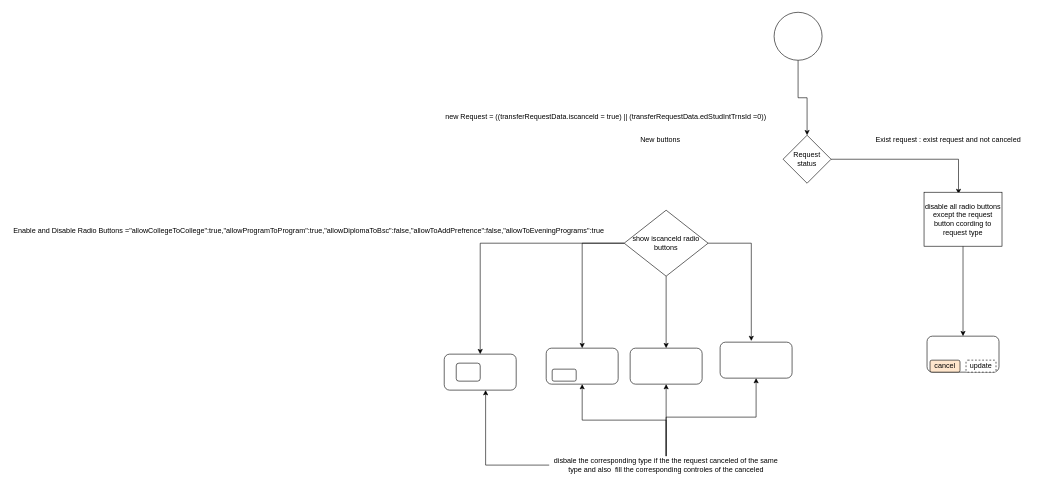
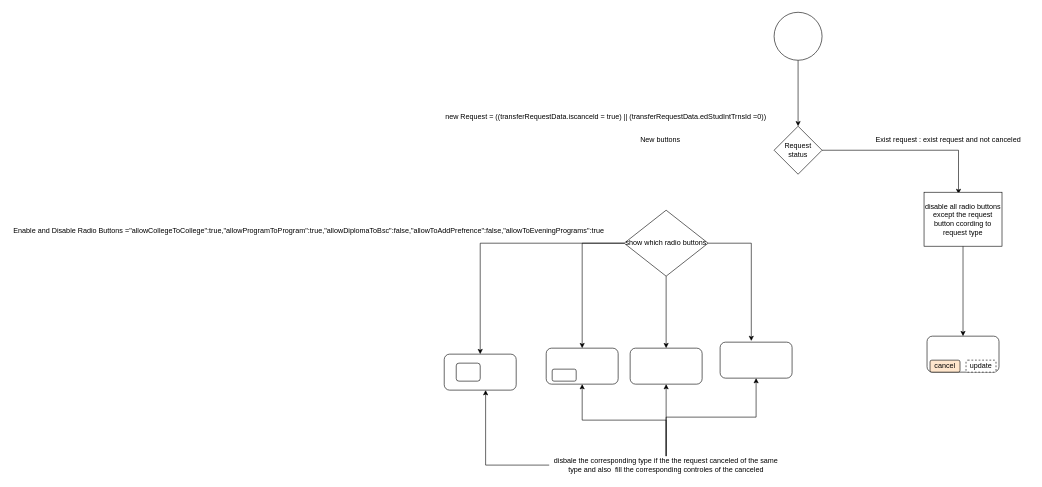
(807, 159) -> (798, 150)
(666, 243) -> (666, 243)
